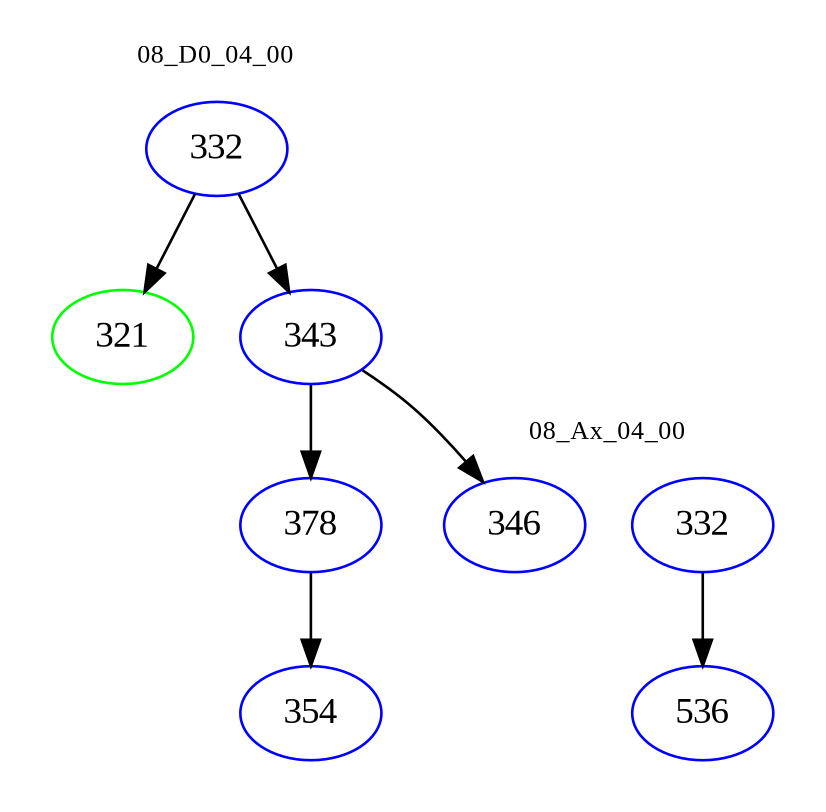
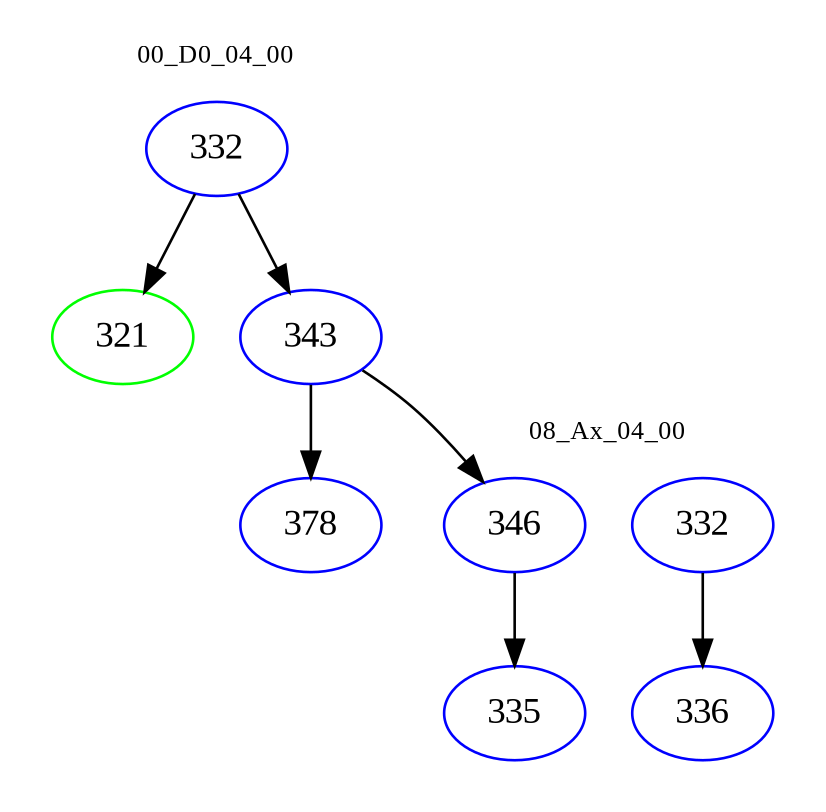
(217, 56) -> (217, 56)
(311, 713) -> none
none -> (515, 713)
(703, 713) -> (703, 713)
